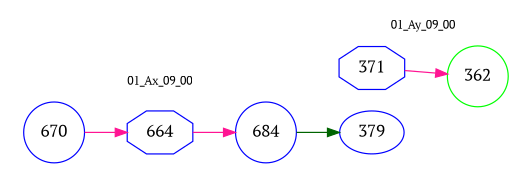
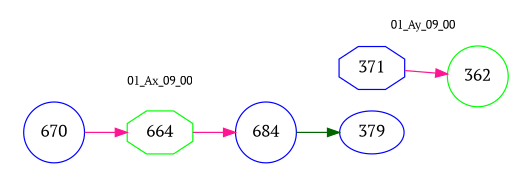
(160, 132) -> (160, 132)
